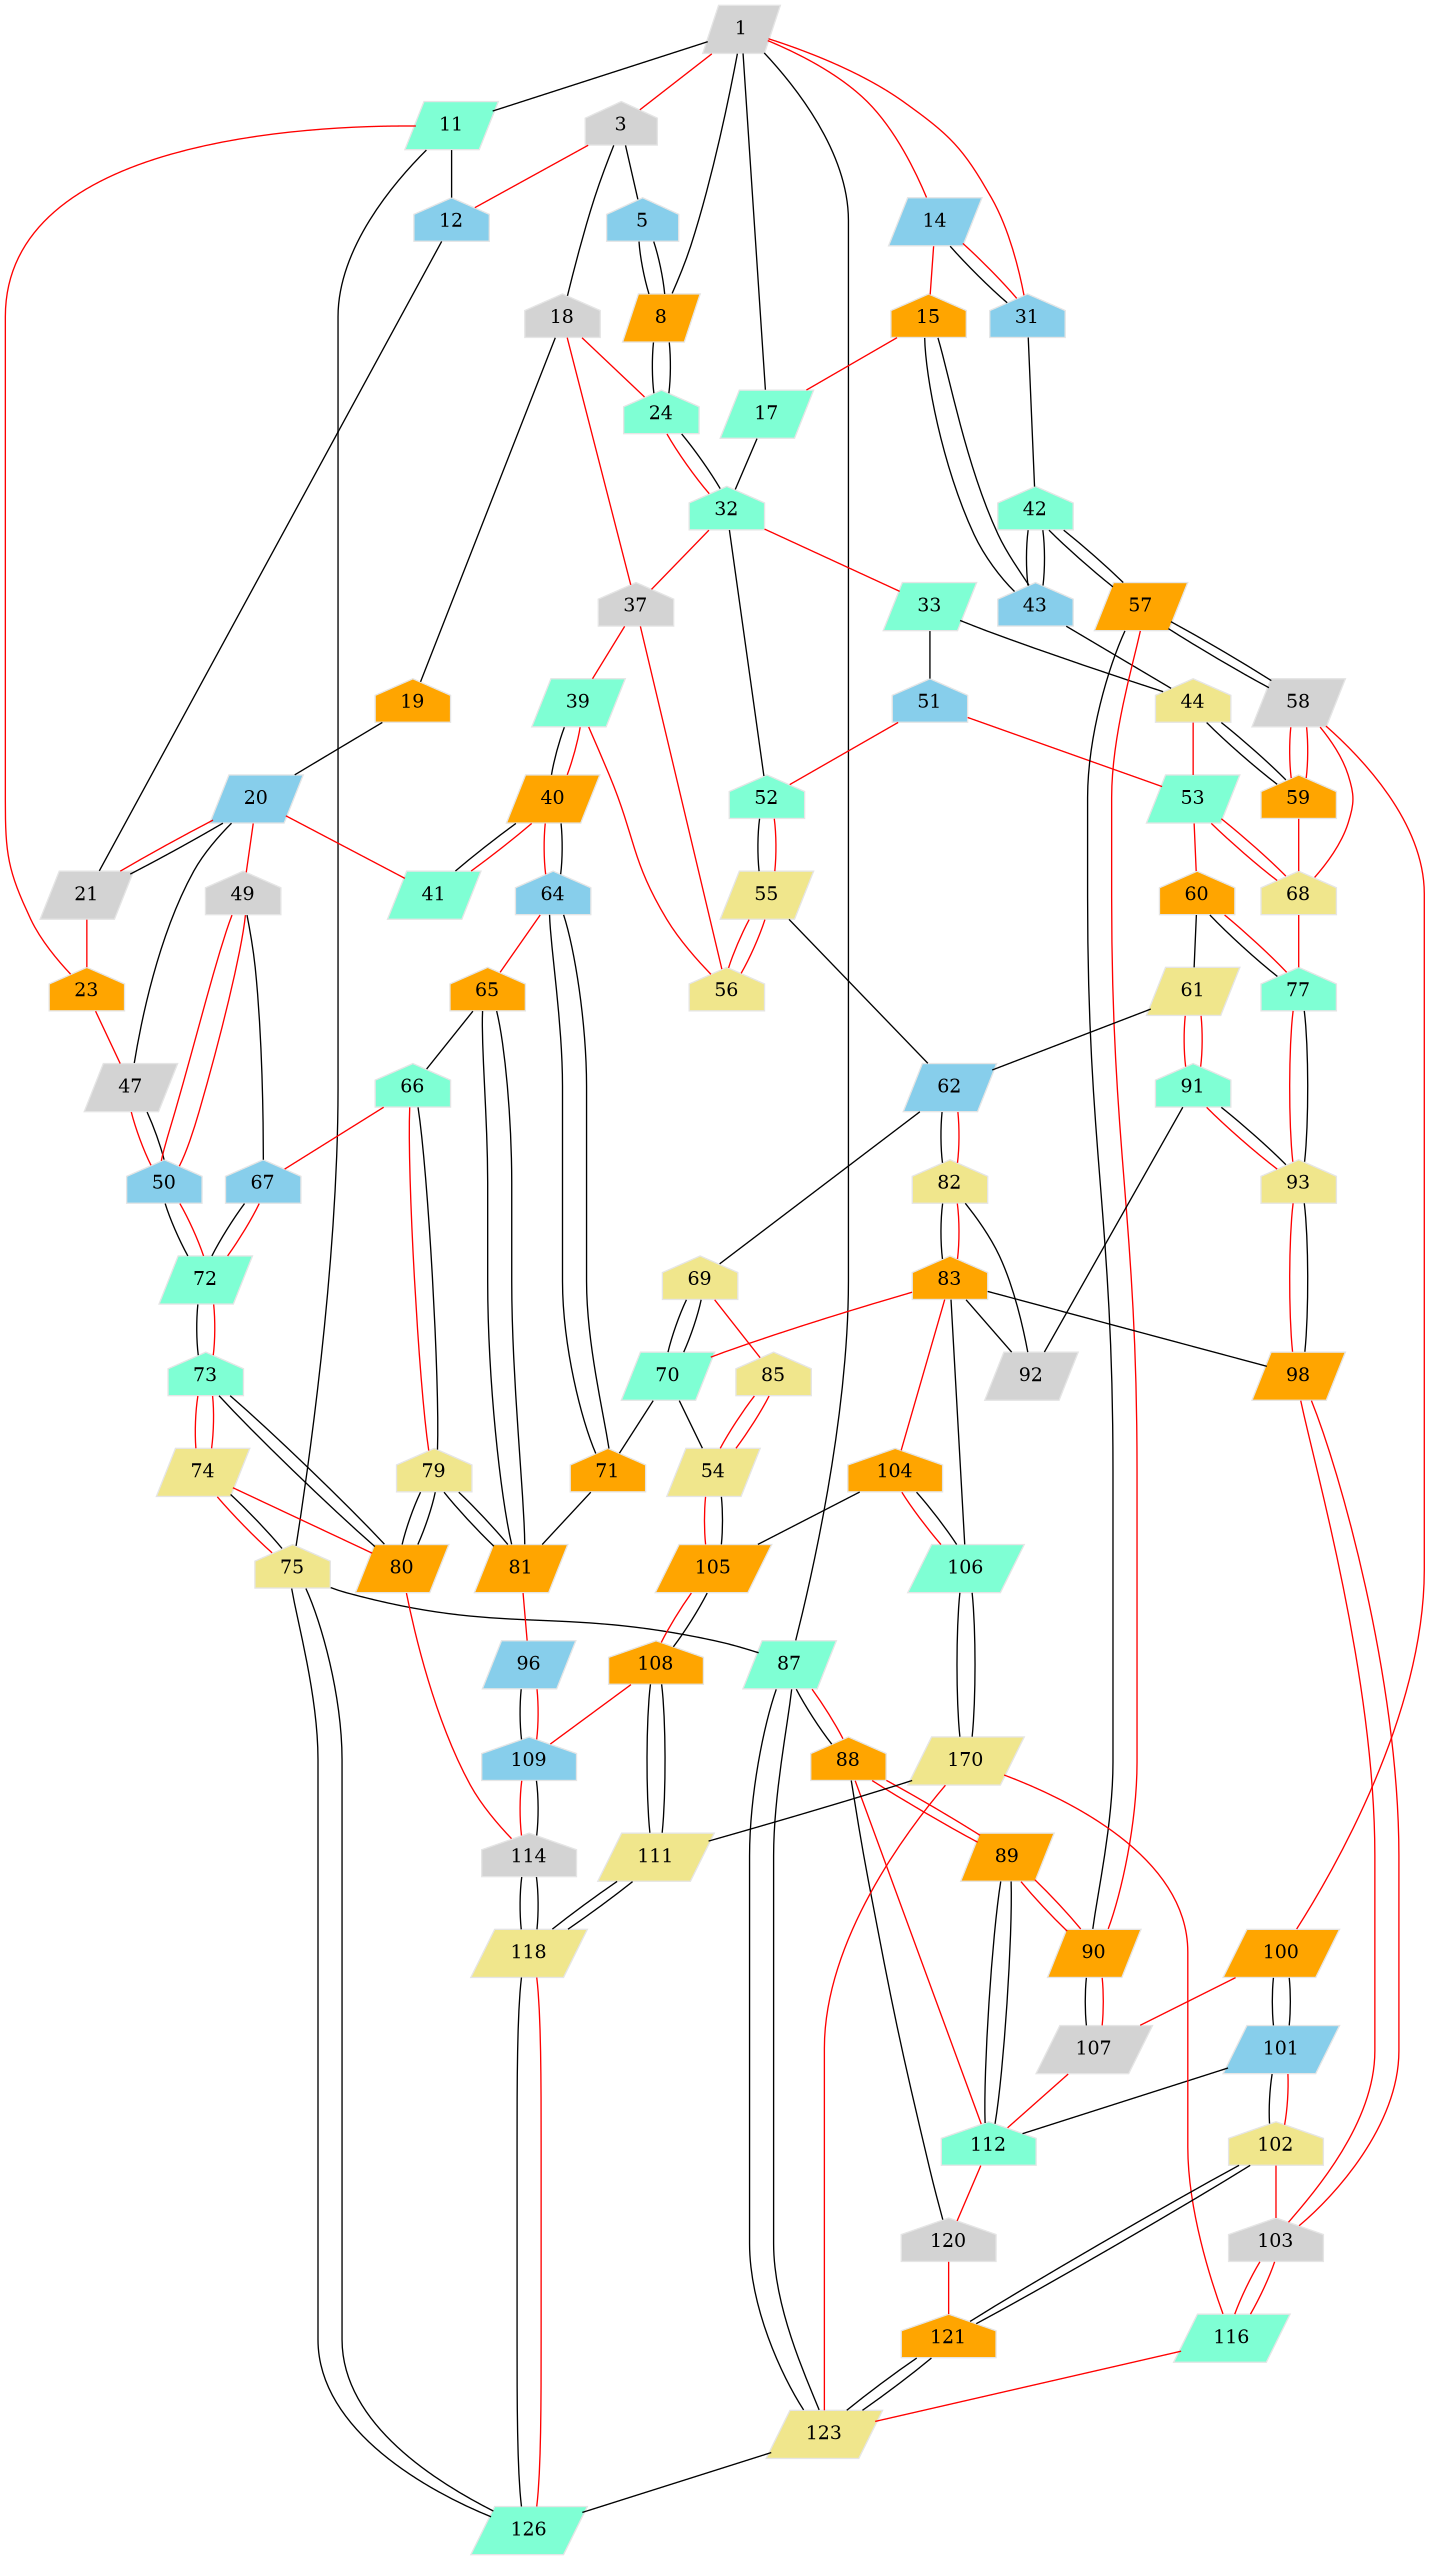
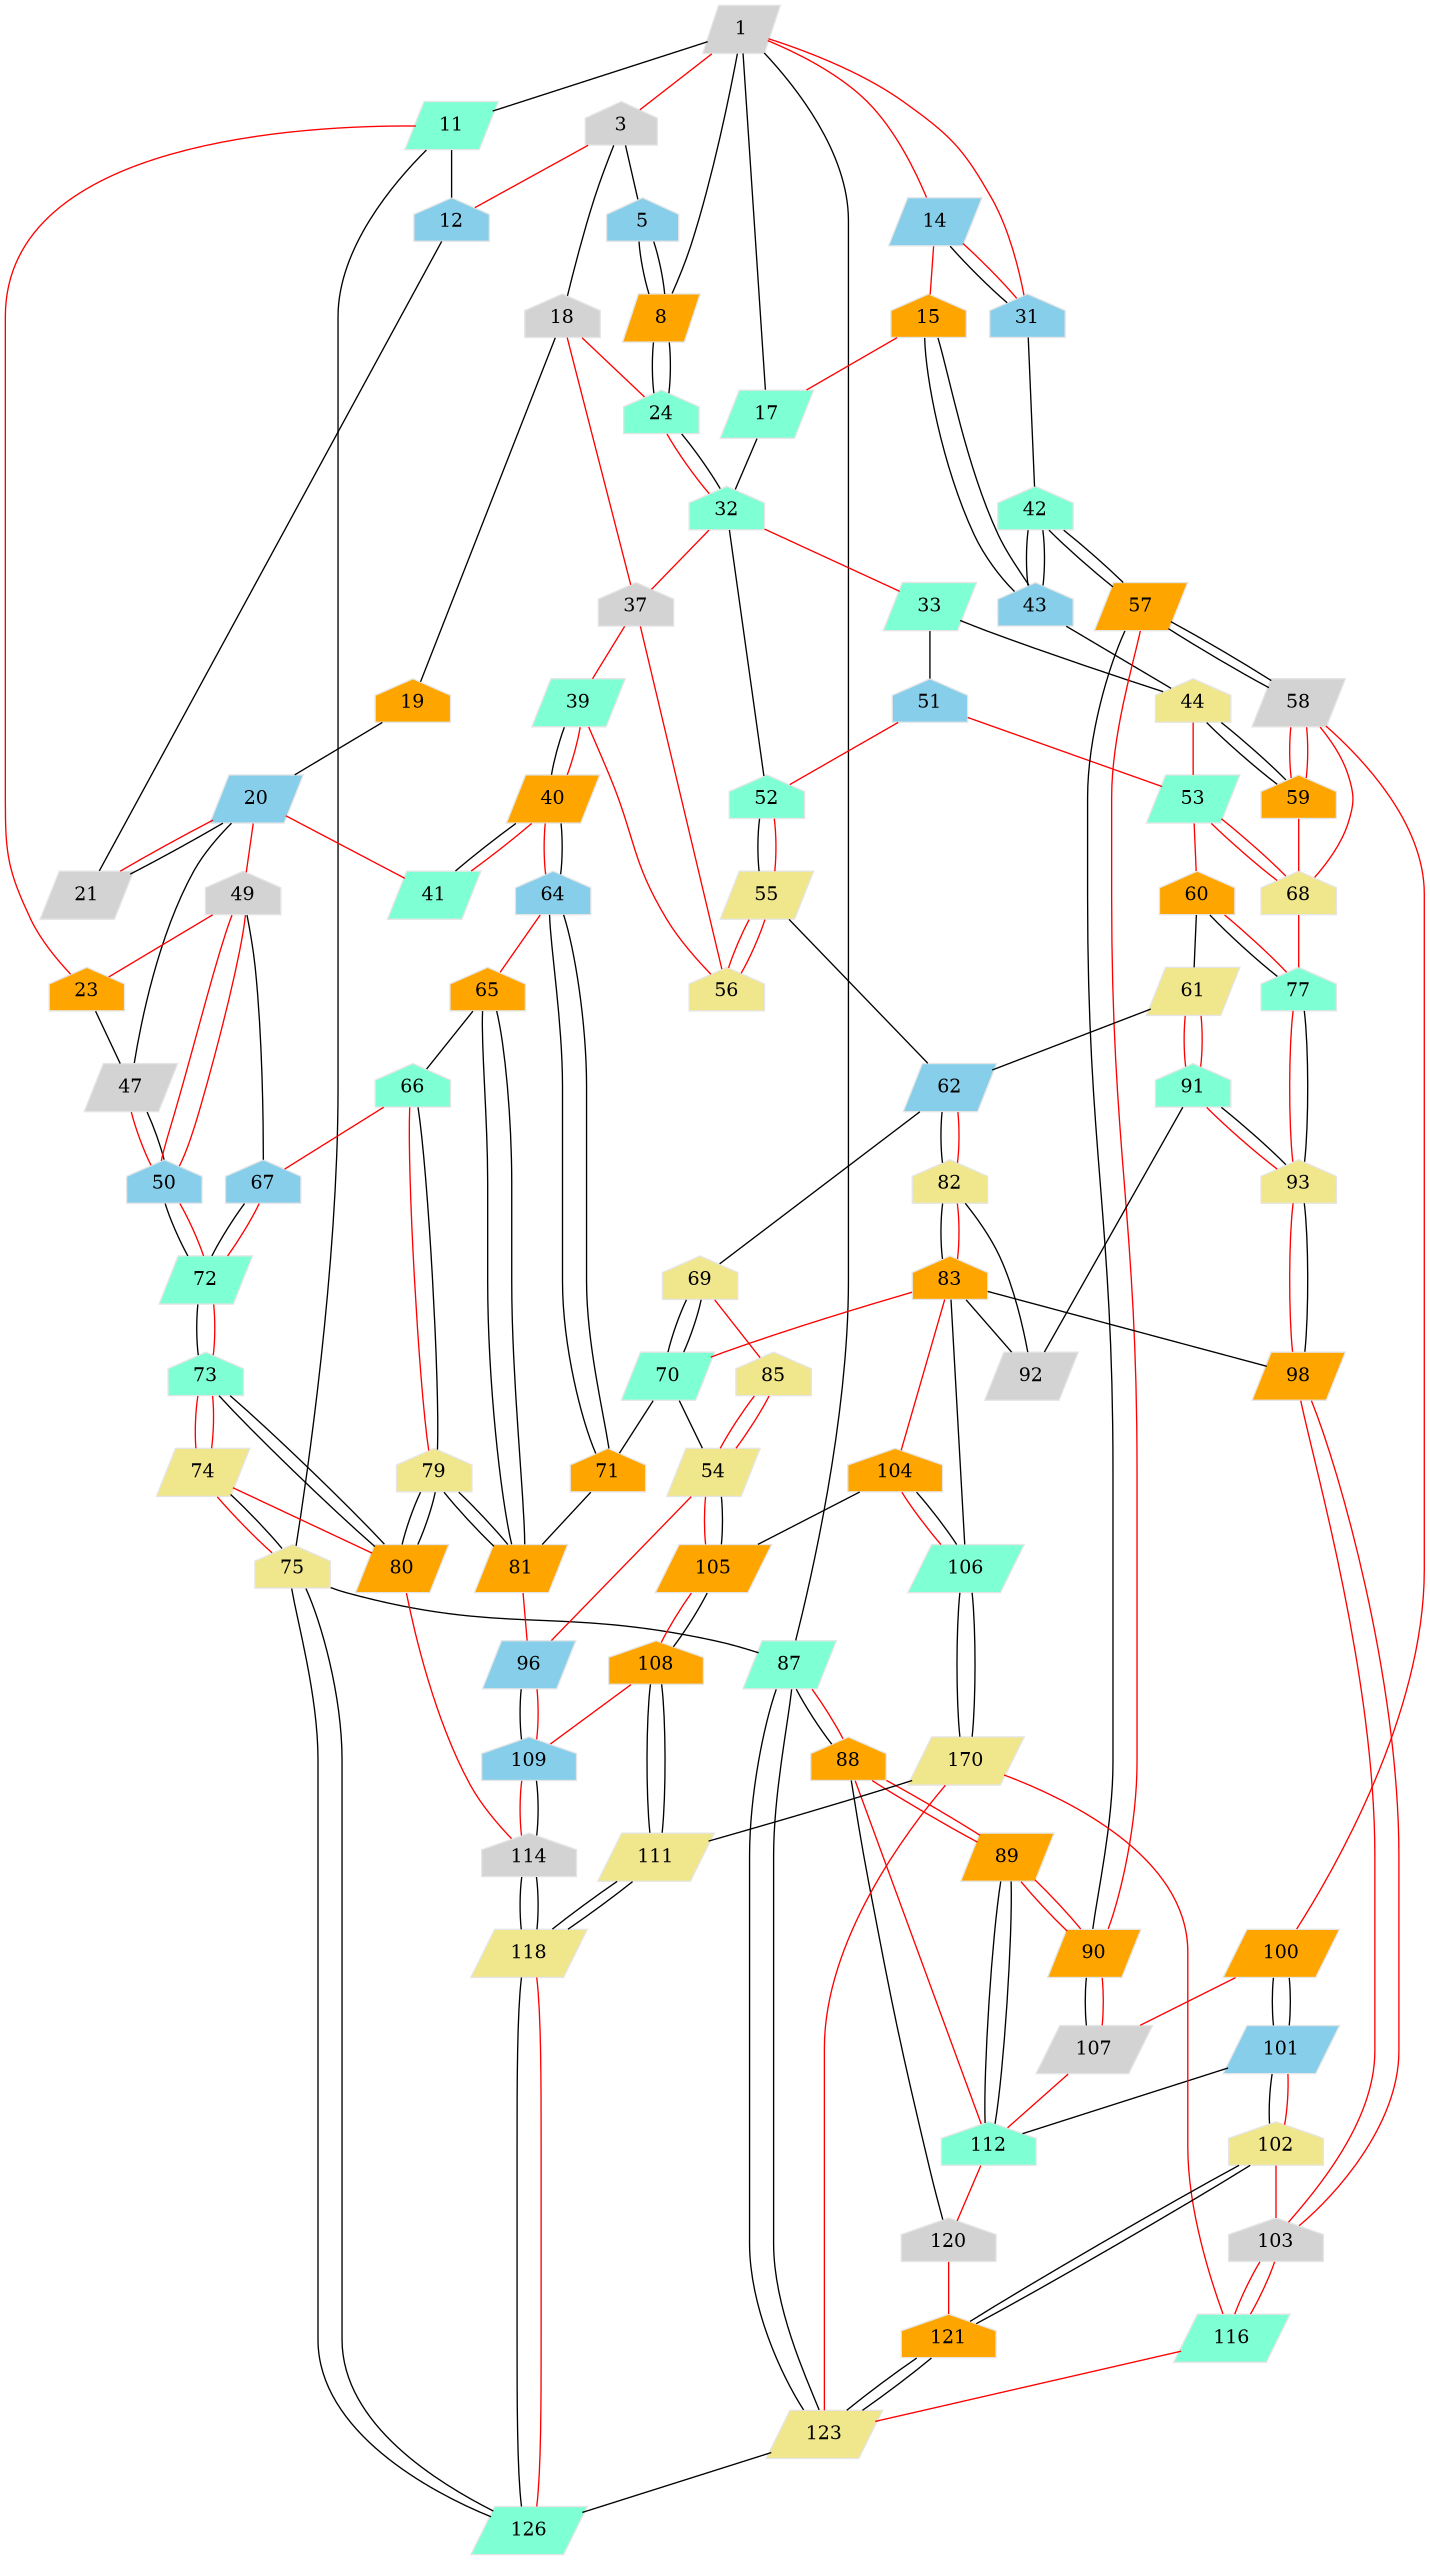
(87, 943) -> (150, 952)
(108, 1037) -> (108, 1037)
none -> (621, 1569)
